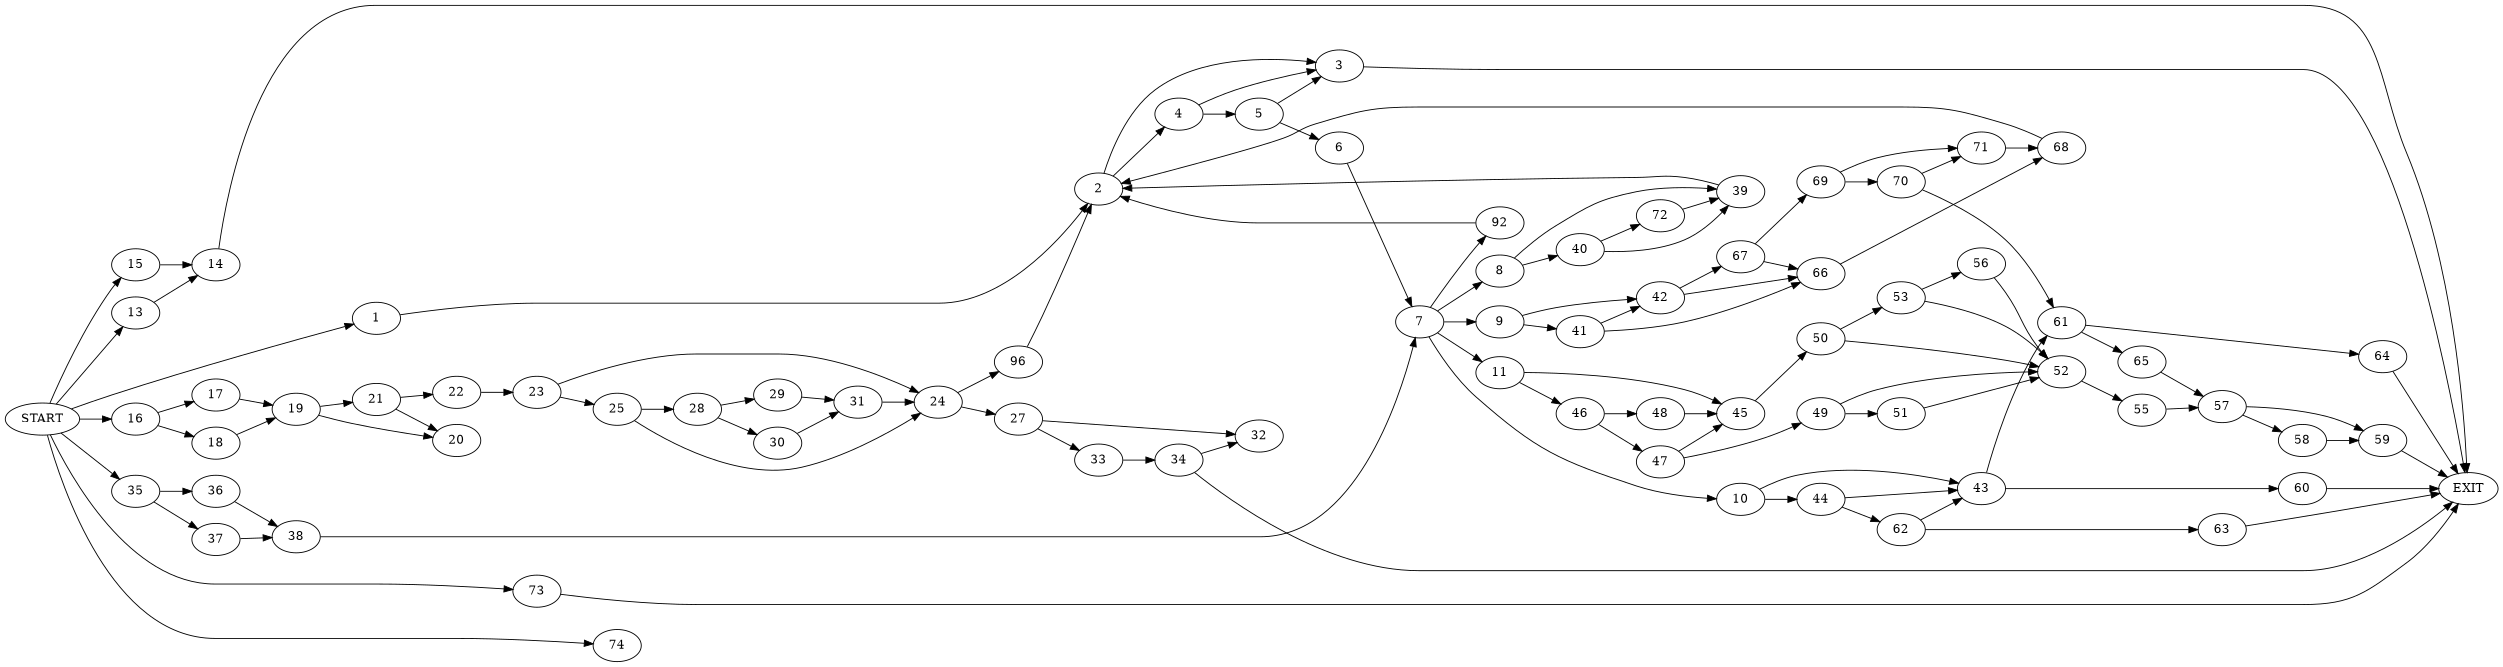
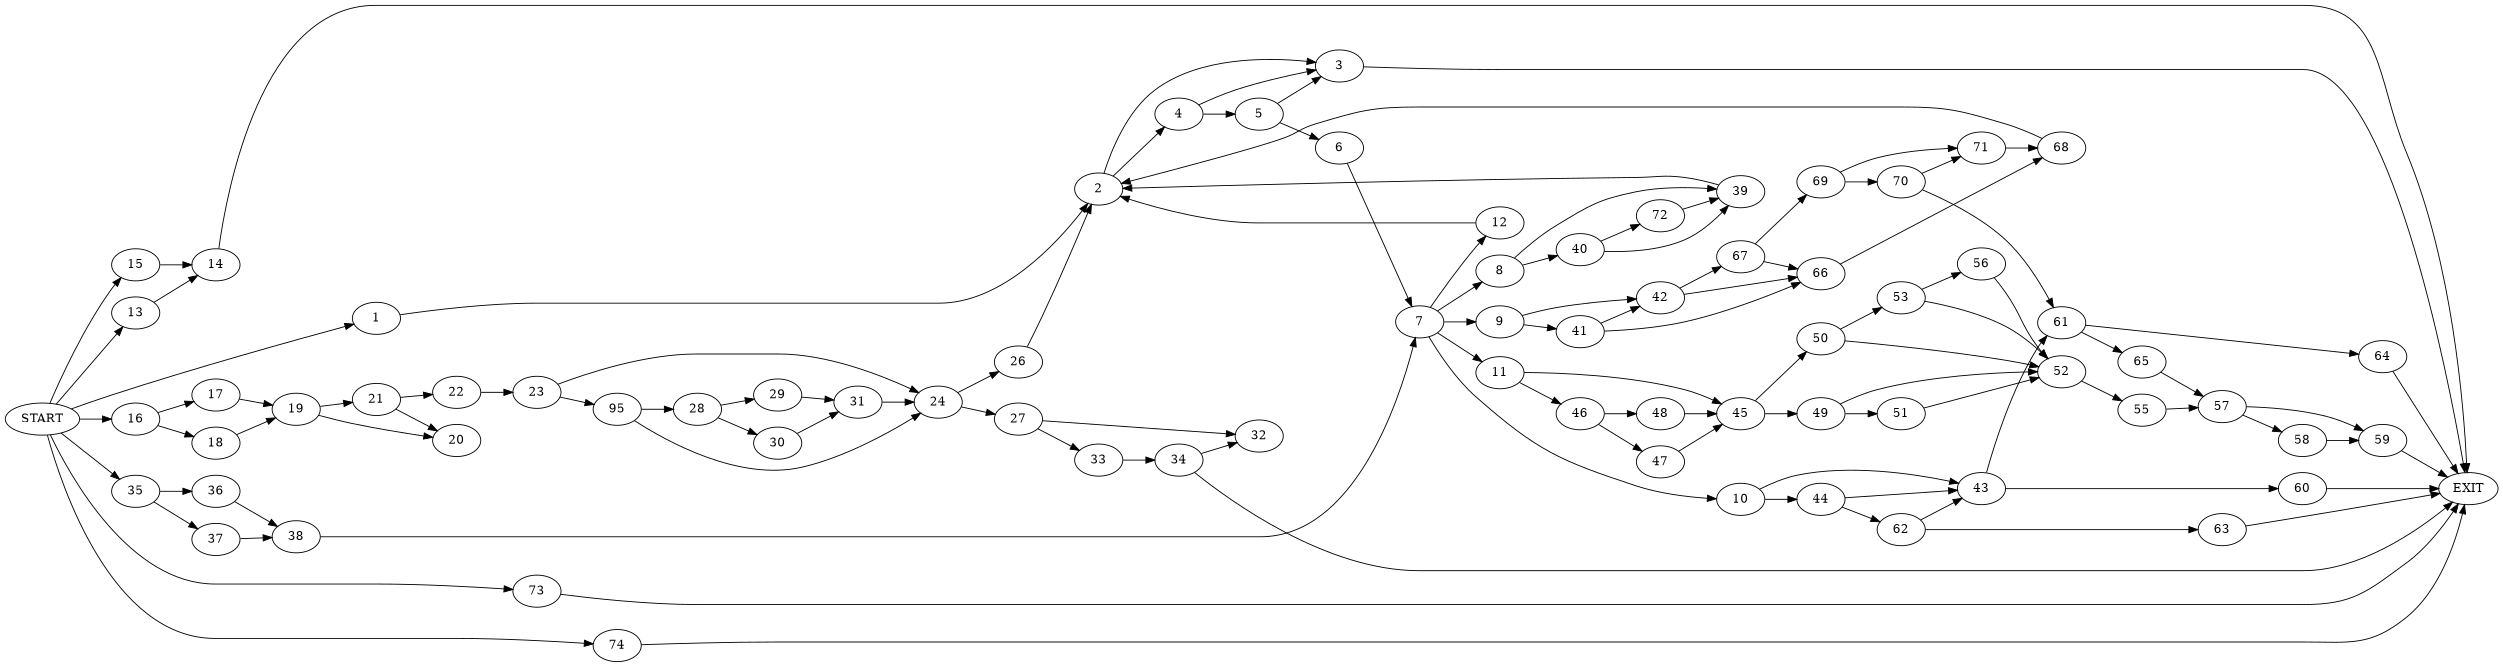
(1500, 223) -> (1500, 223)
(1018, 362) -> (1018, 362)
(617, 409) -> (617, 409)
(1739, 445) -> (1776, 414)
none -> (1587, 642)
